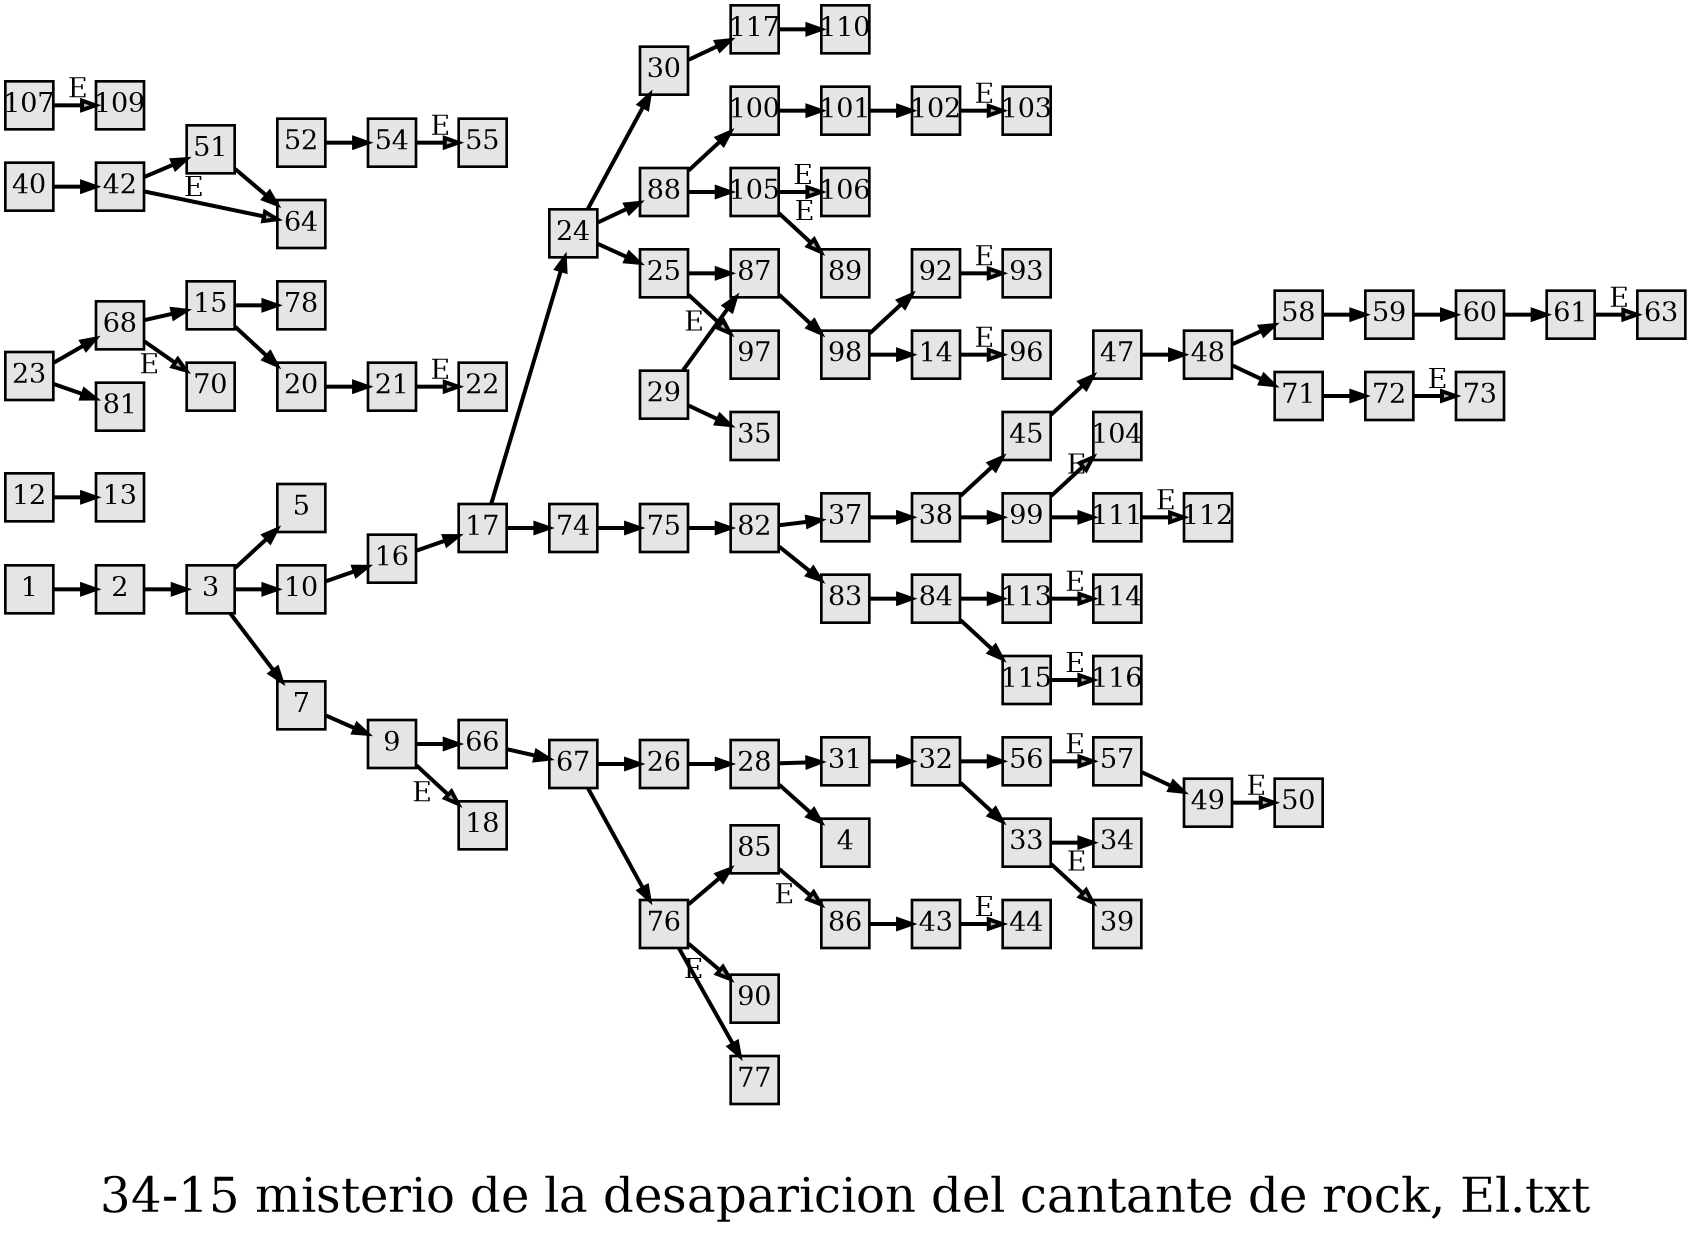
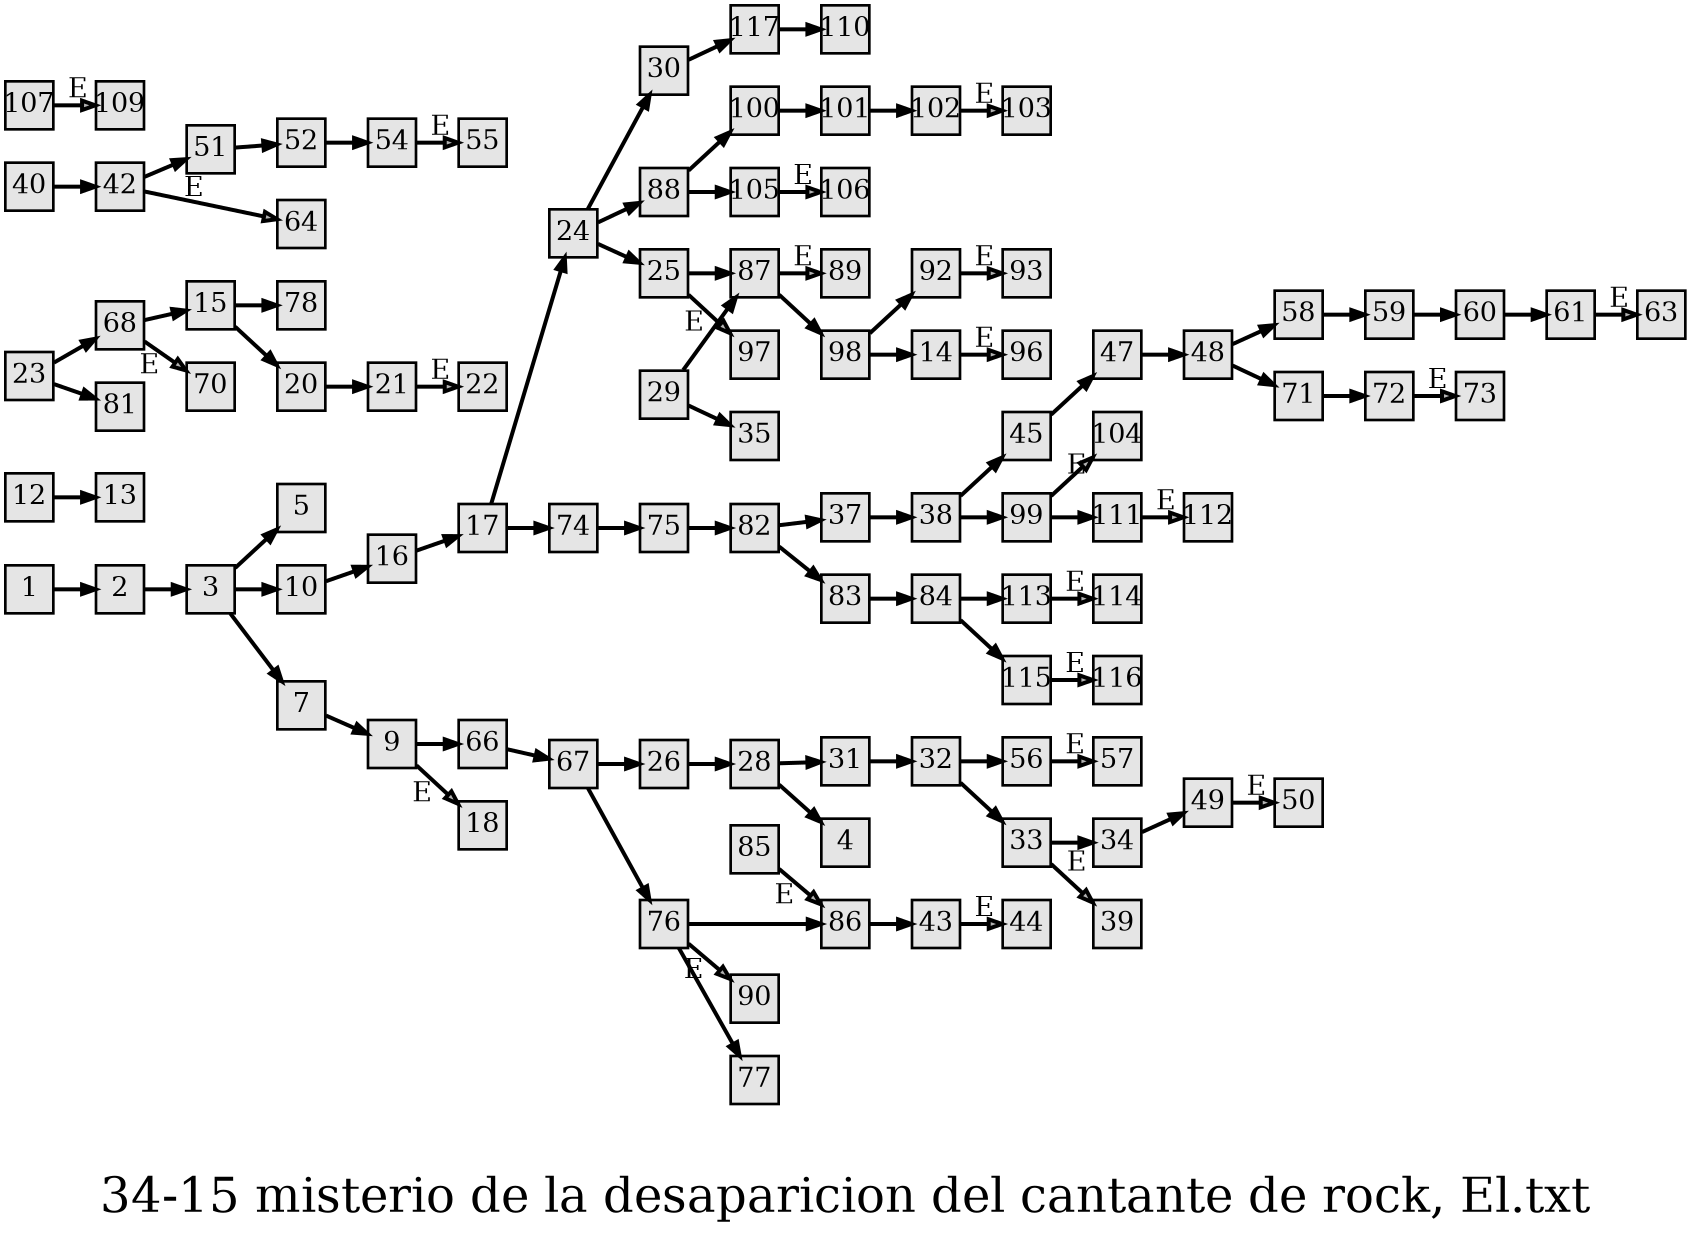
(251, 182) -> (249, 147)
(795, 228) -> (793, 273)
(1157, 779) -> (1156, 826)
(704, 891) -> (748, 924)
